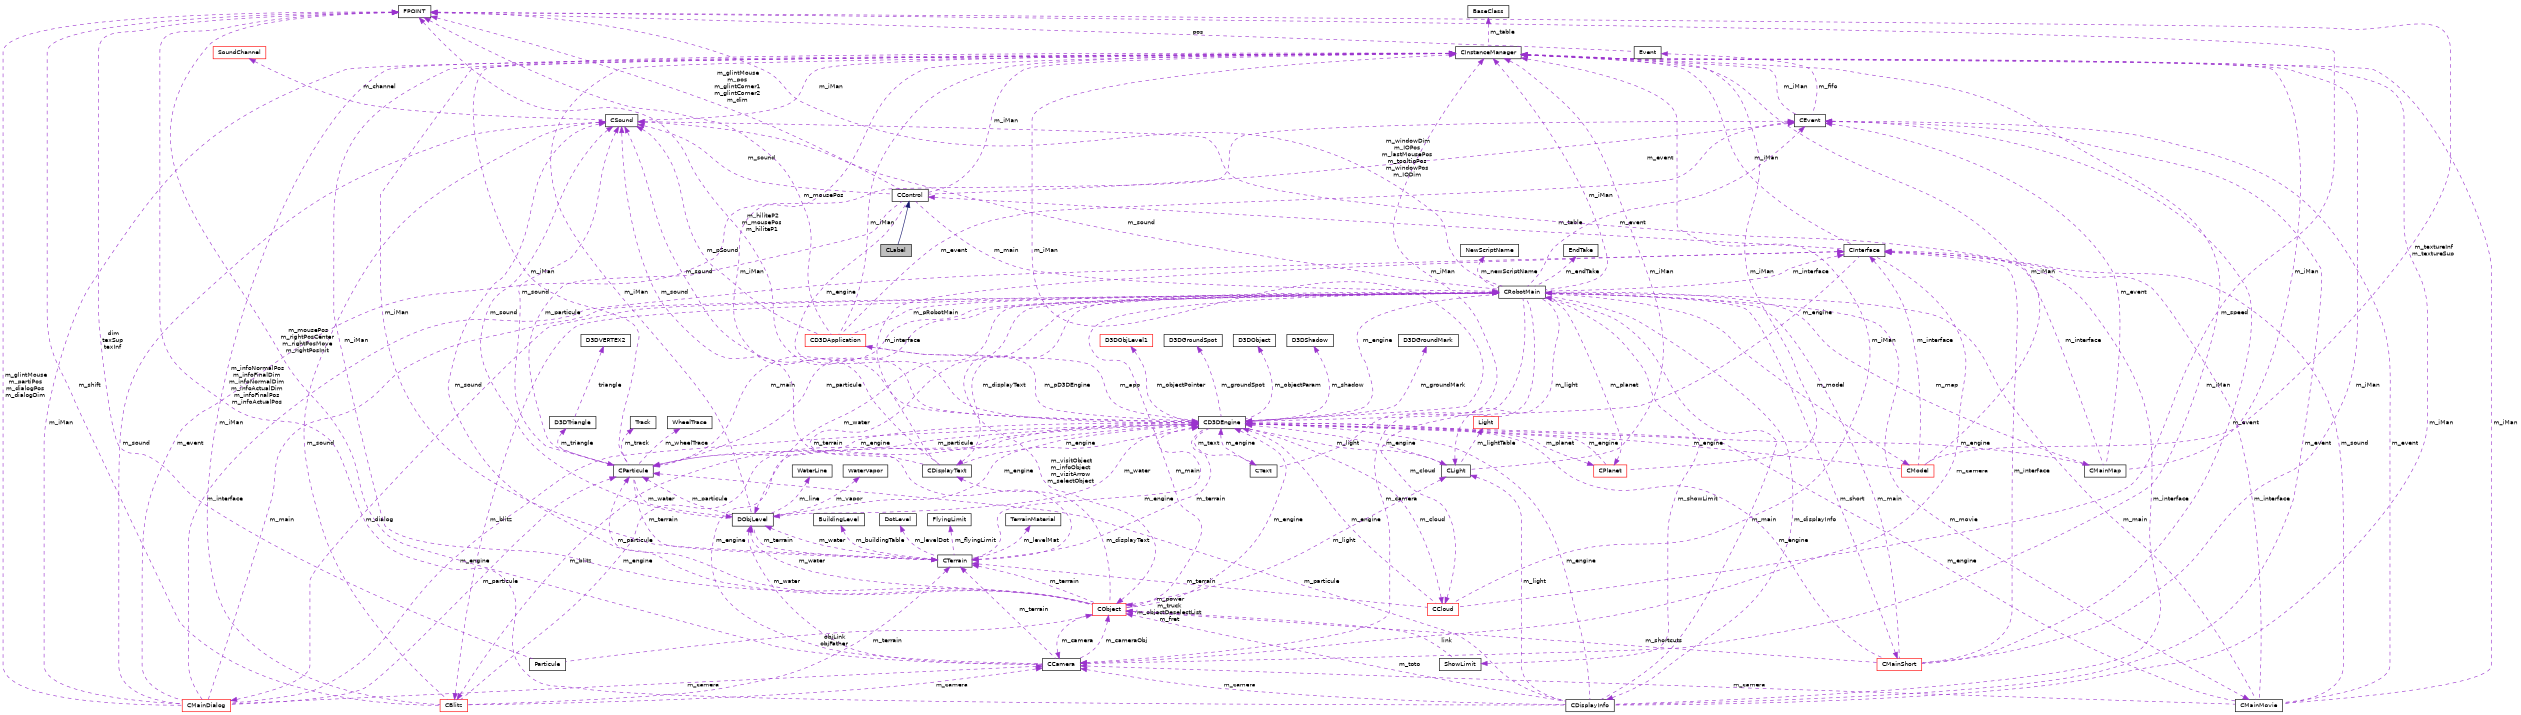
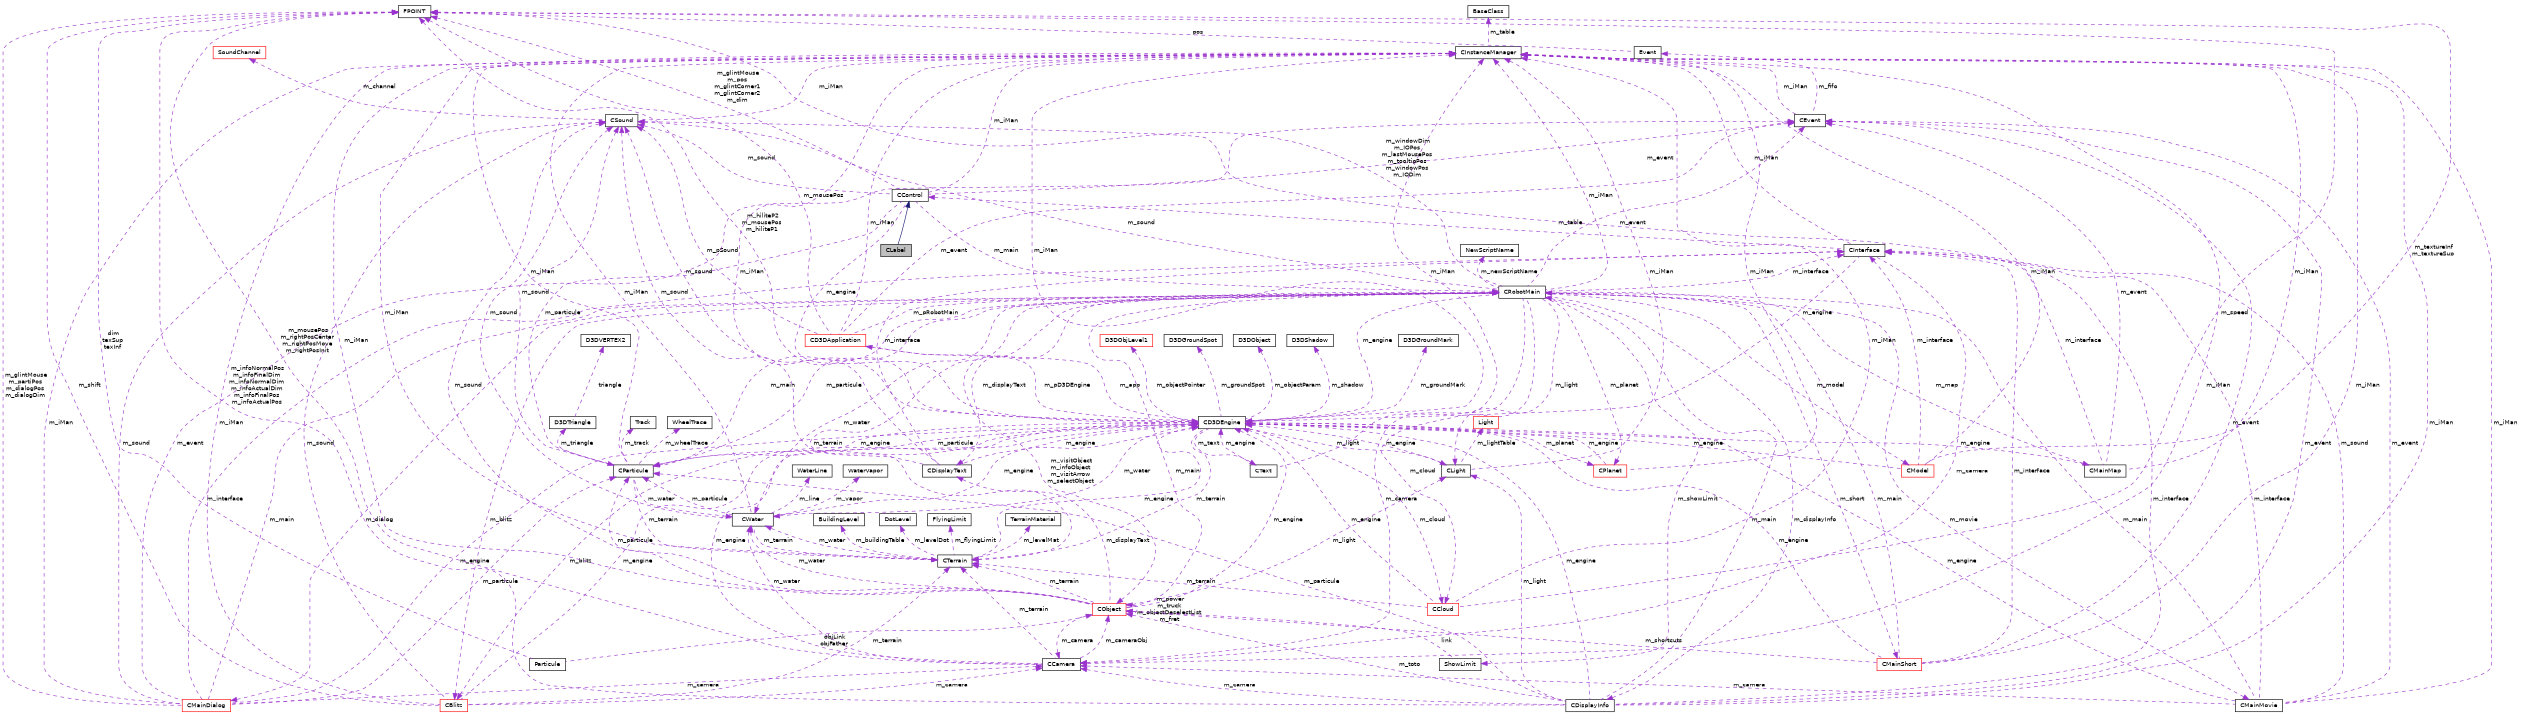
(1581, 251) -> none
(753, 520) -> (753, 520)
